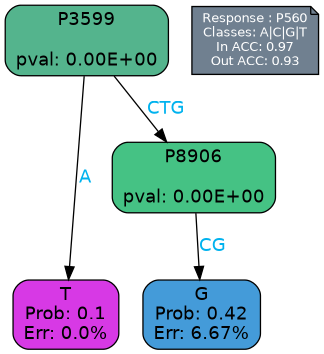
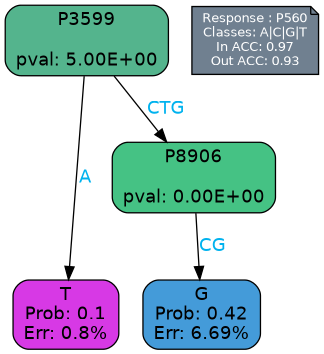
(87, 40) -> (87, 40)
(66, 315) -> (66, 315)
(202, 315) -> (202, 315)
